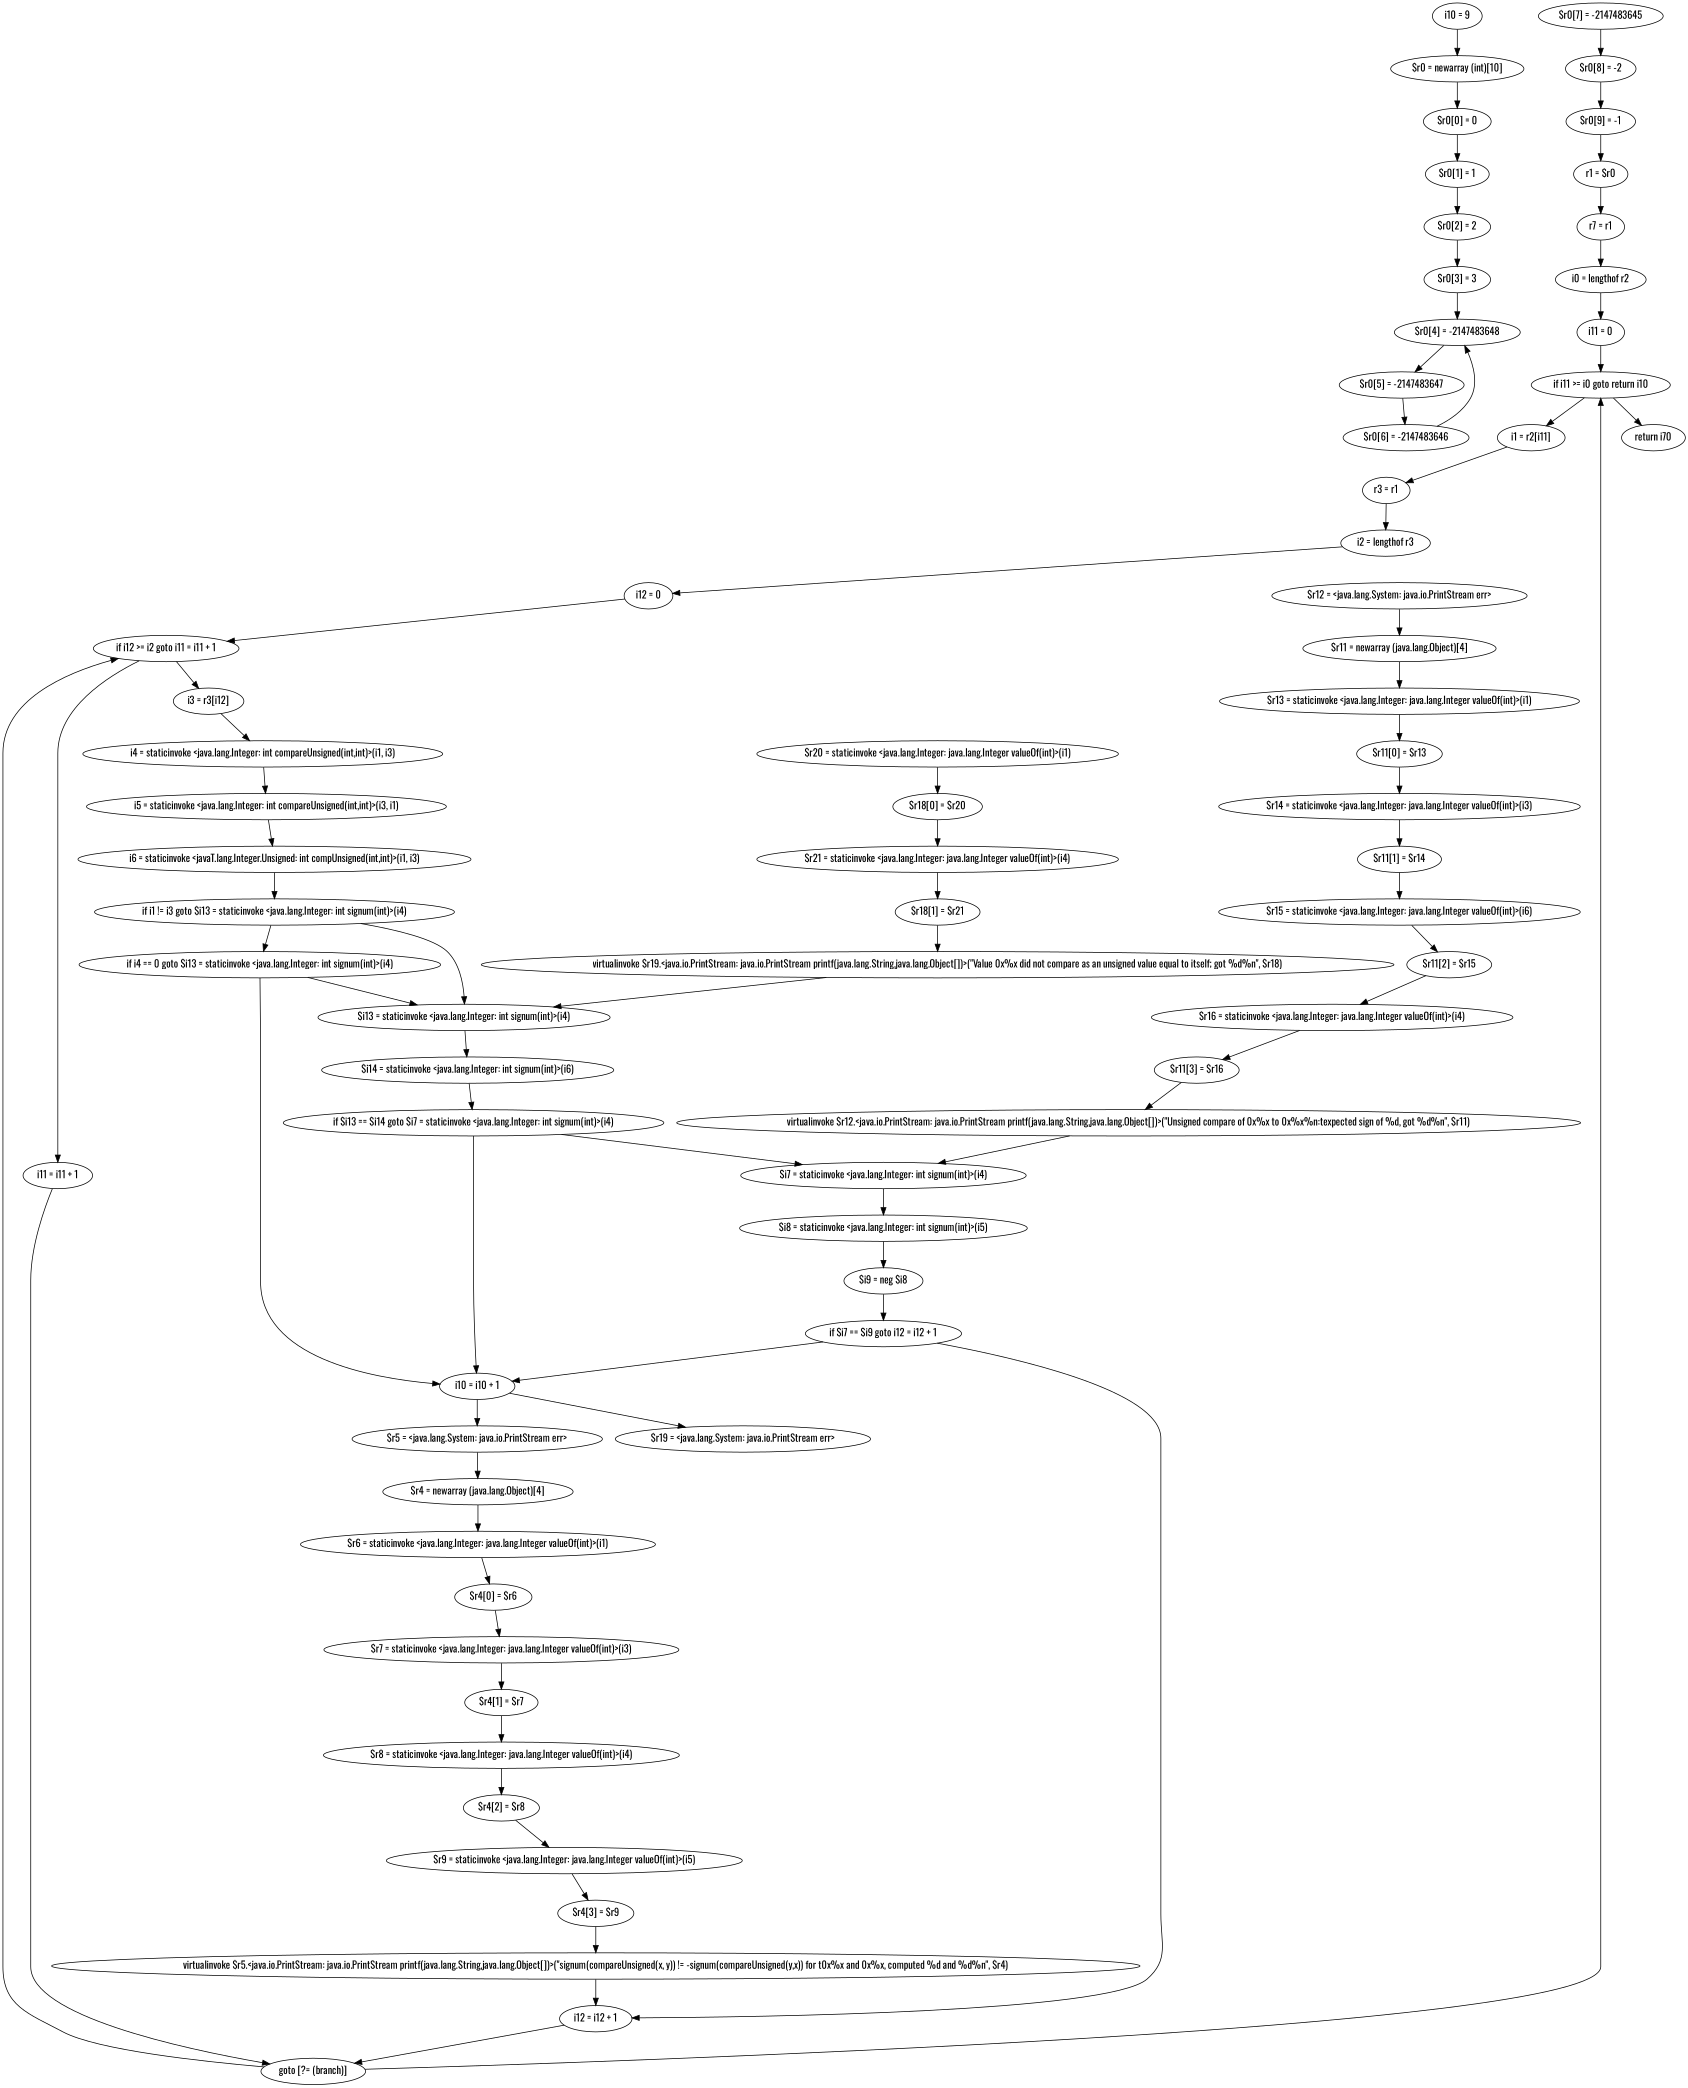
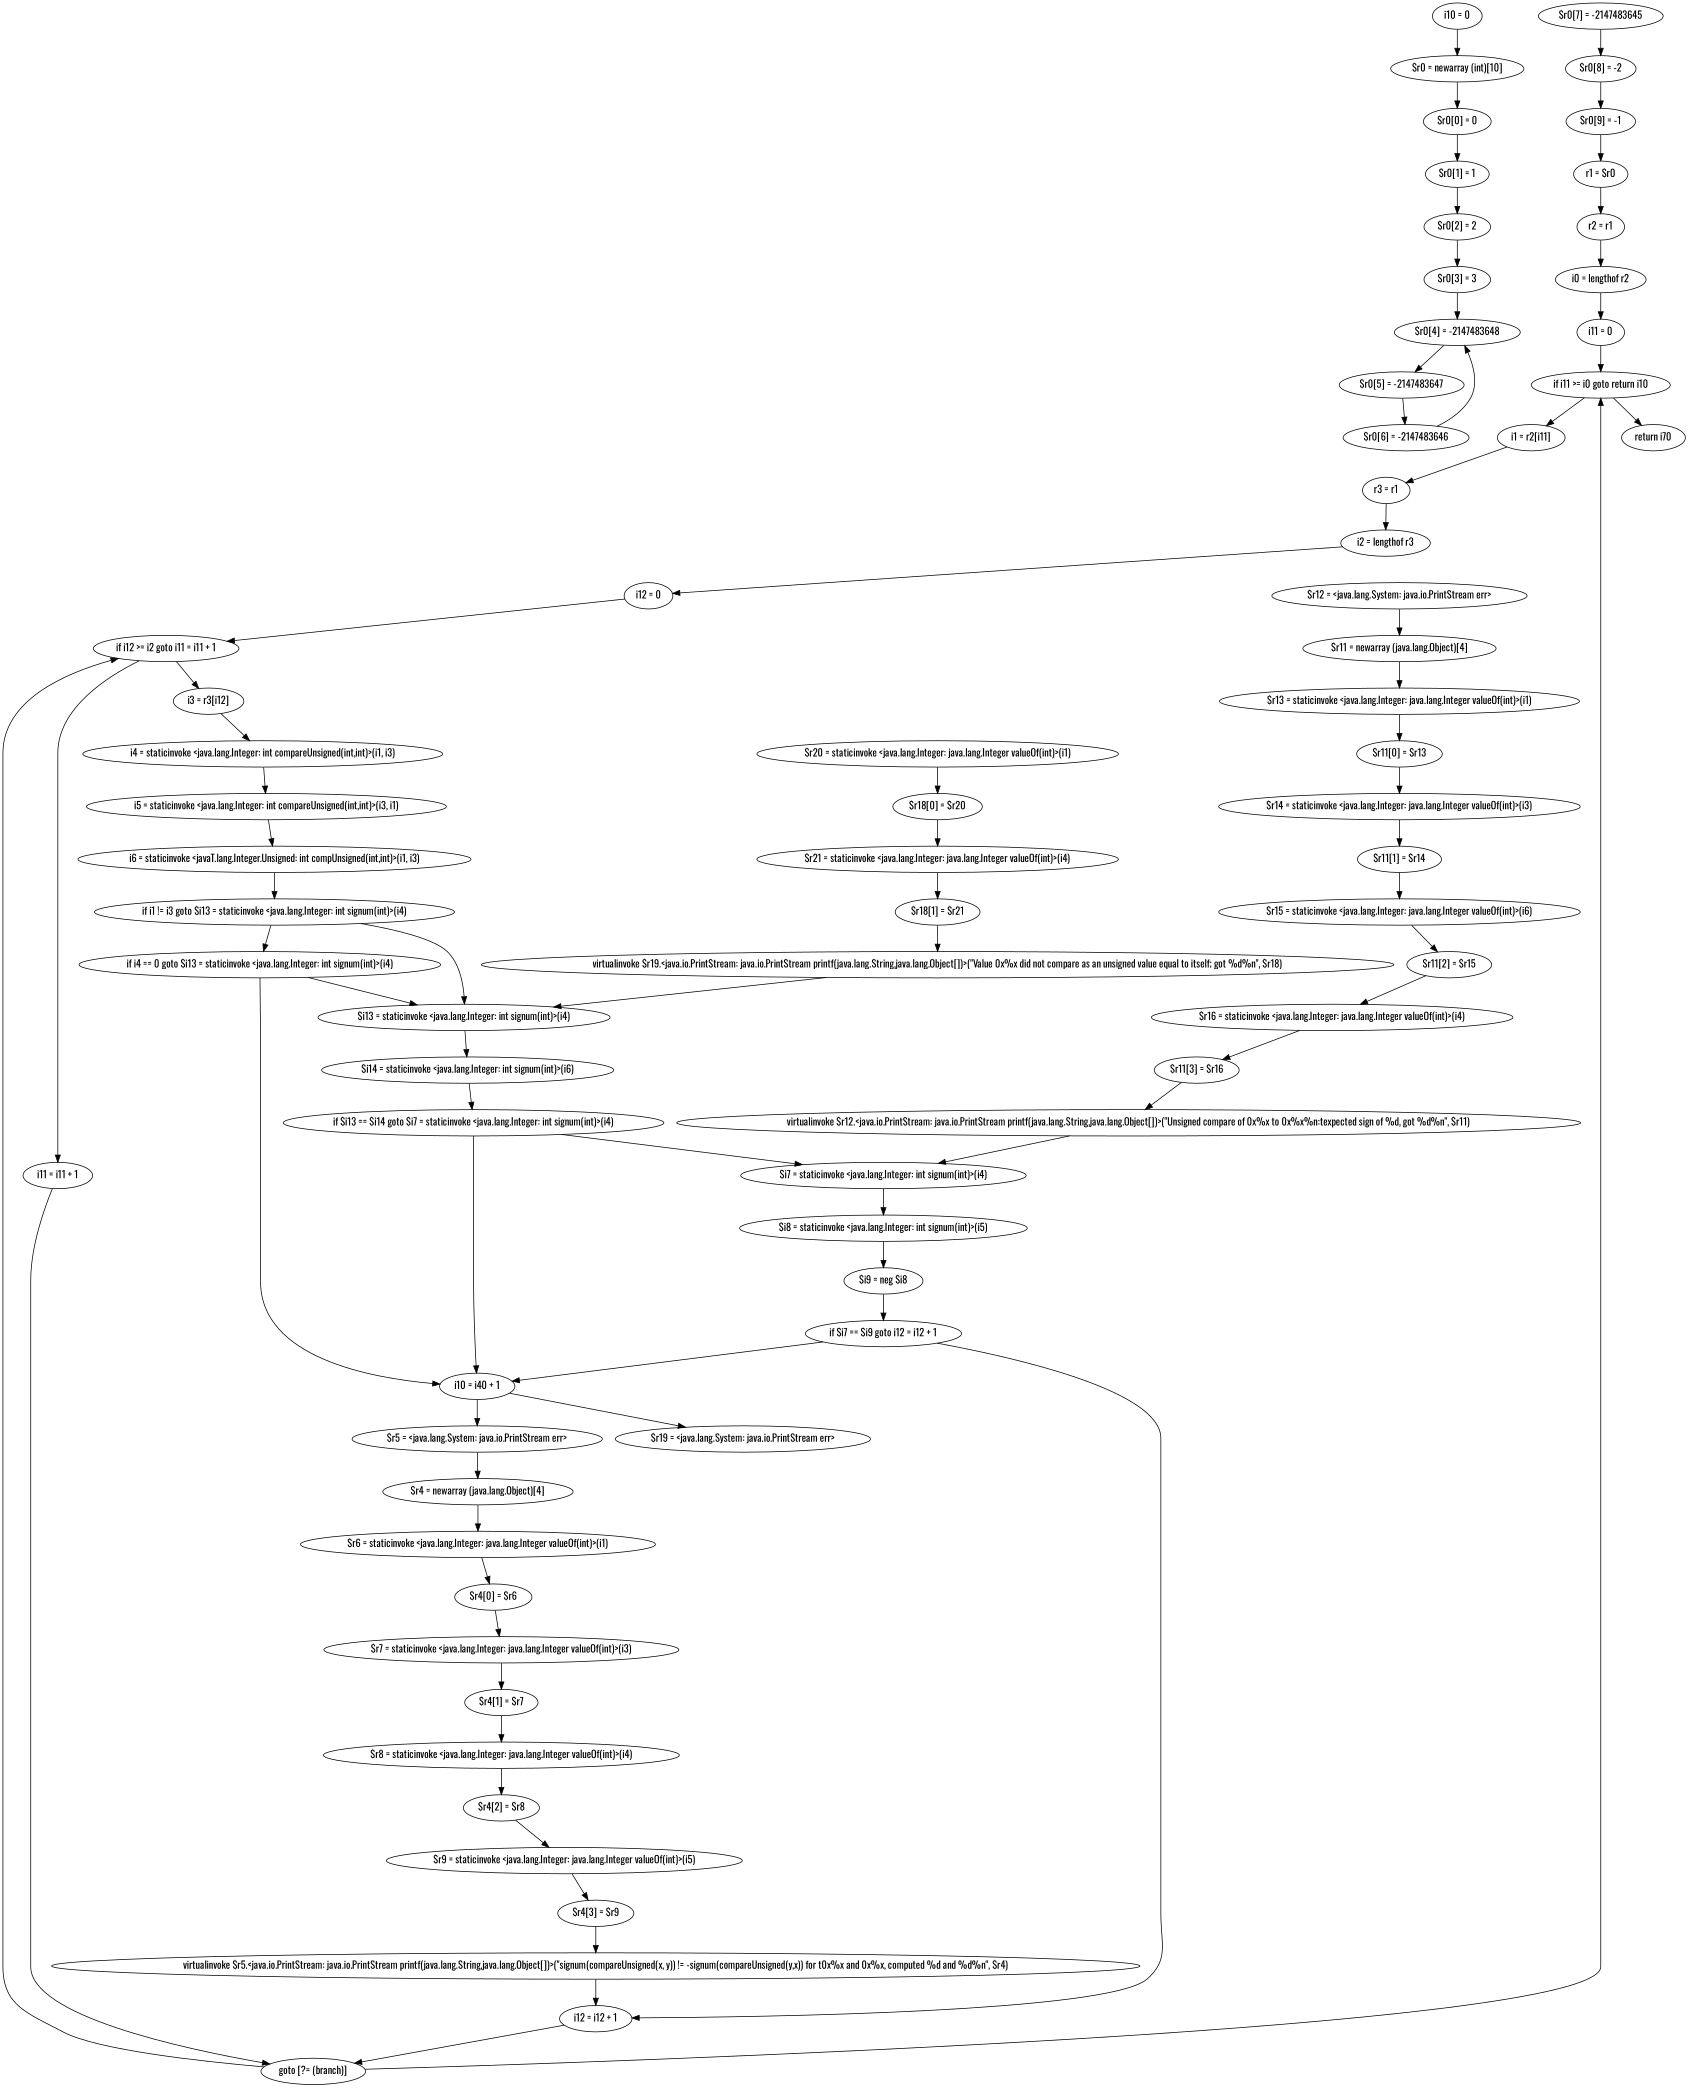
(1457, 16) -> (1457, 16)
(1601, 227) -> (1601, 227)
(477, 1386) -> (477, 1386)
